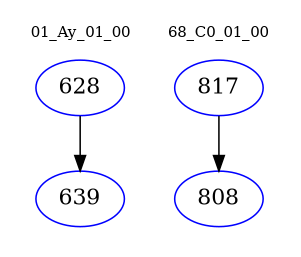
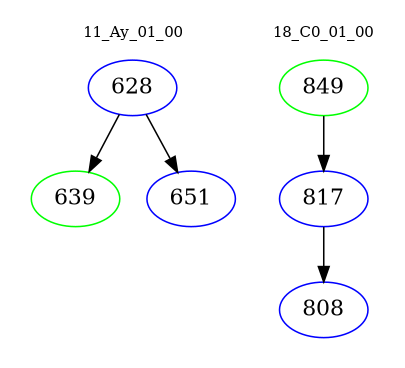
(81, 33) -> (133, 33)
(219, 33) -> (324, 33)
none -> (324, 88)
(80, 199) -> (76, 199)
none -> (191, 199)
